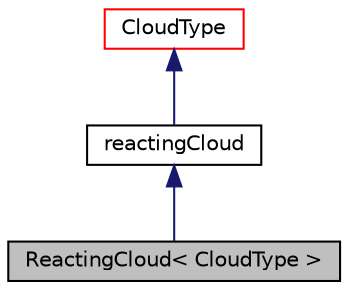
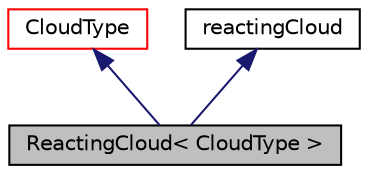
(174, 98) -> (134, 95)
